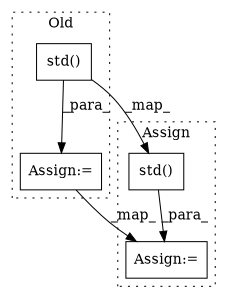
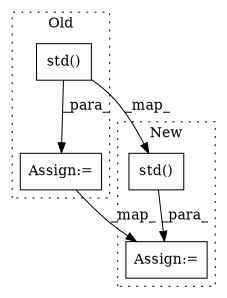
(167, 134) -> (167, 134)
